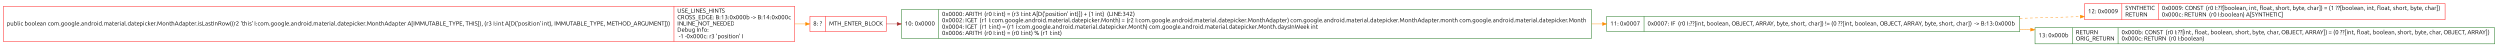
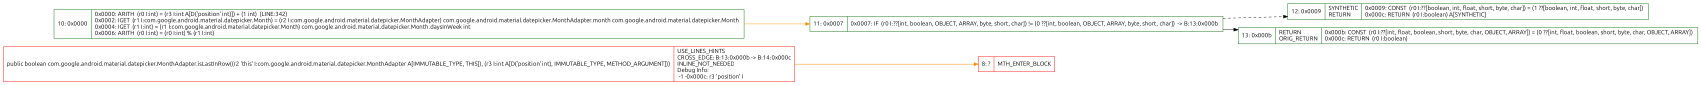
(2265, 12) -> (1468, 12)
(2050, 17) -> (1253, 17)
(892, 24) -> none
(2025, 30) -> (1228, 30)
